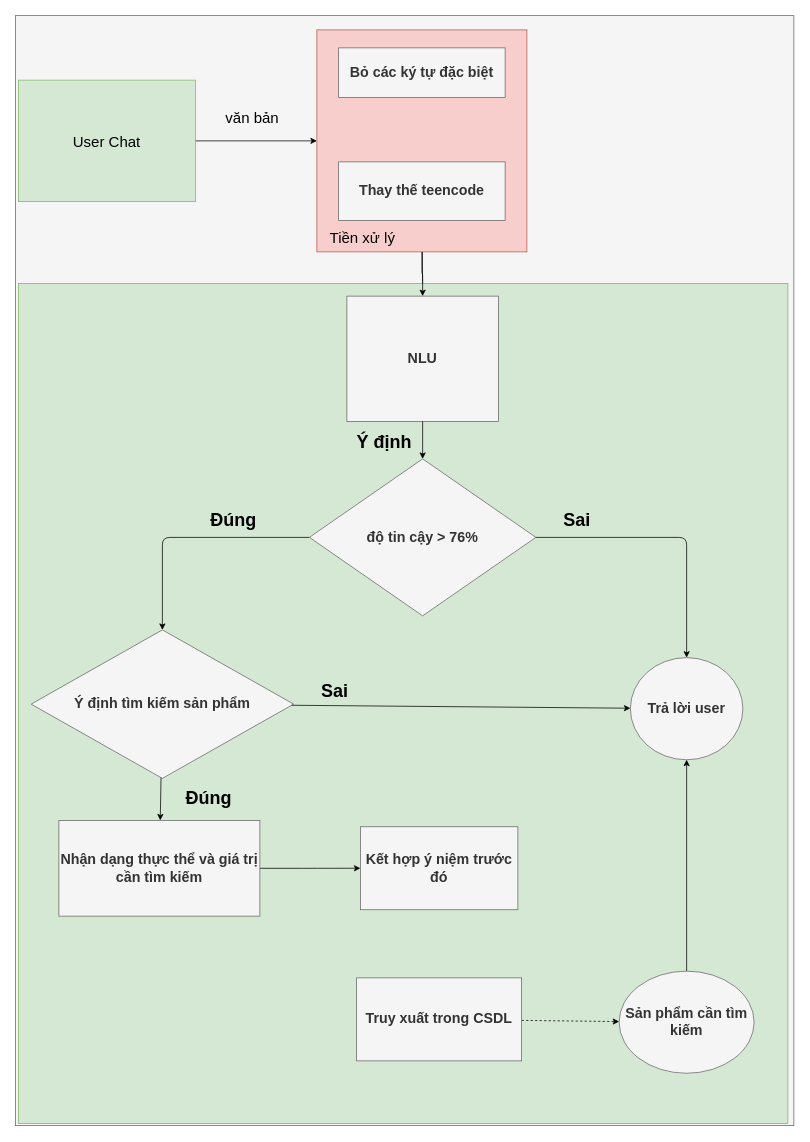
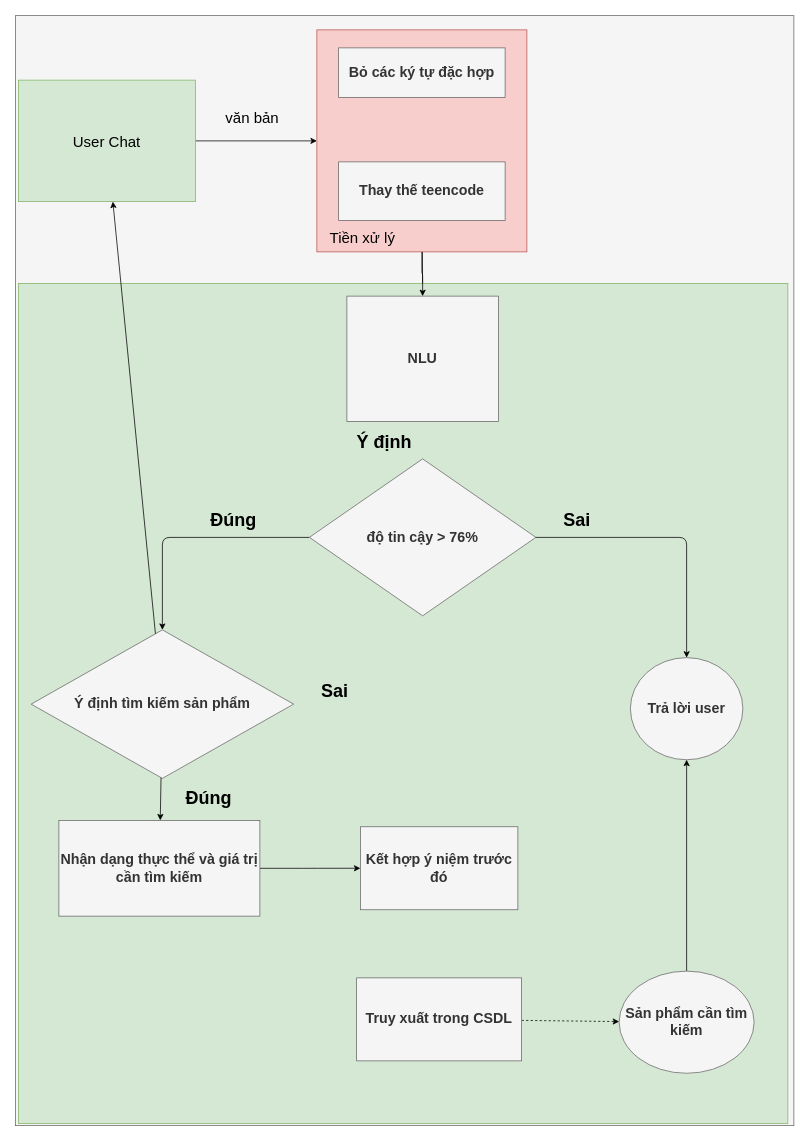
(422, 72) -> (422, 72)
(423, 437) -> none
(433, 706) -> (134, 420)
